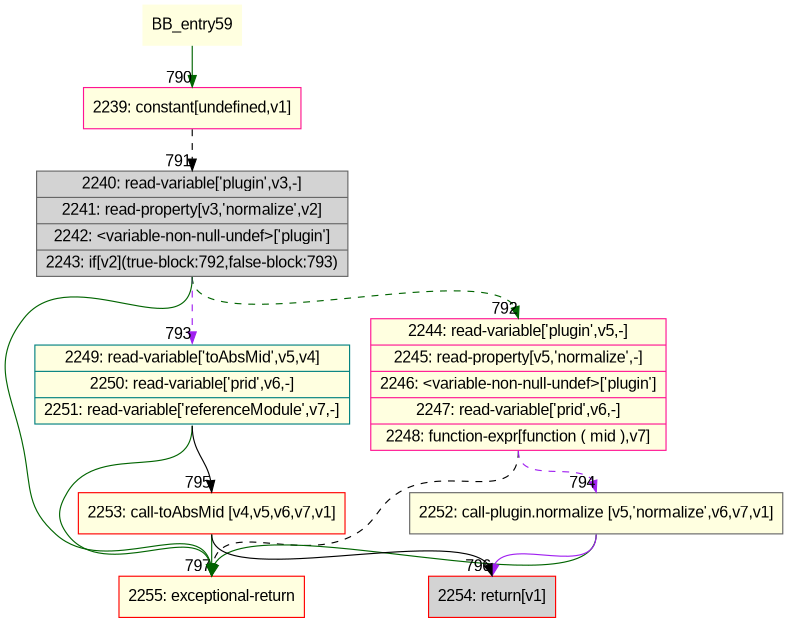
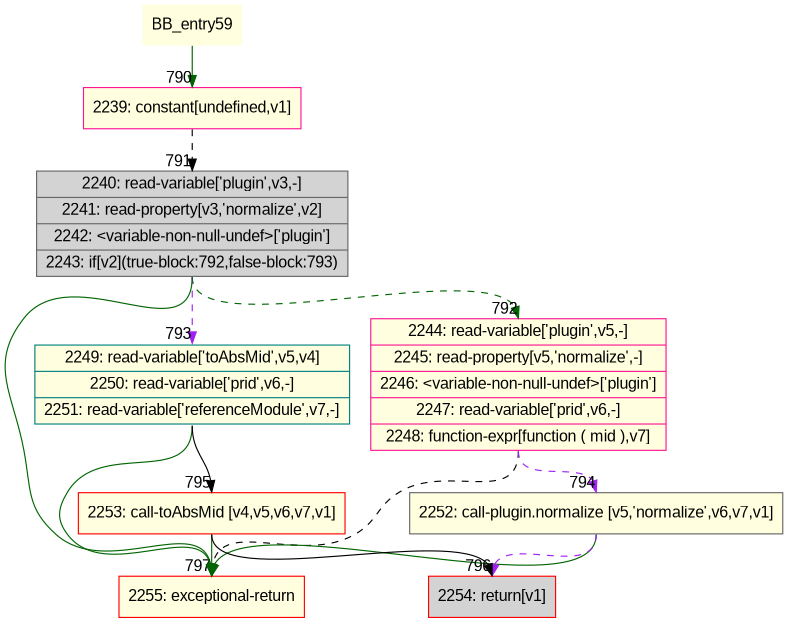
(550, 556) -> (550, 556)
